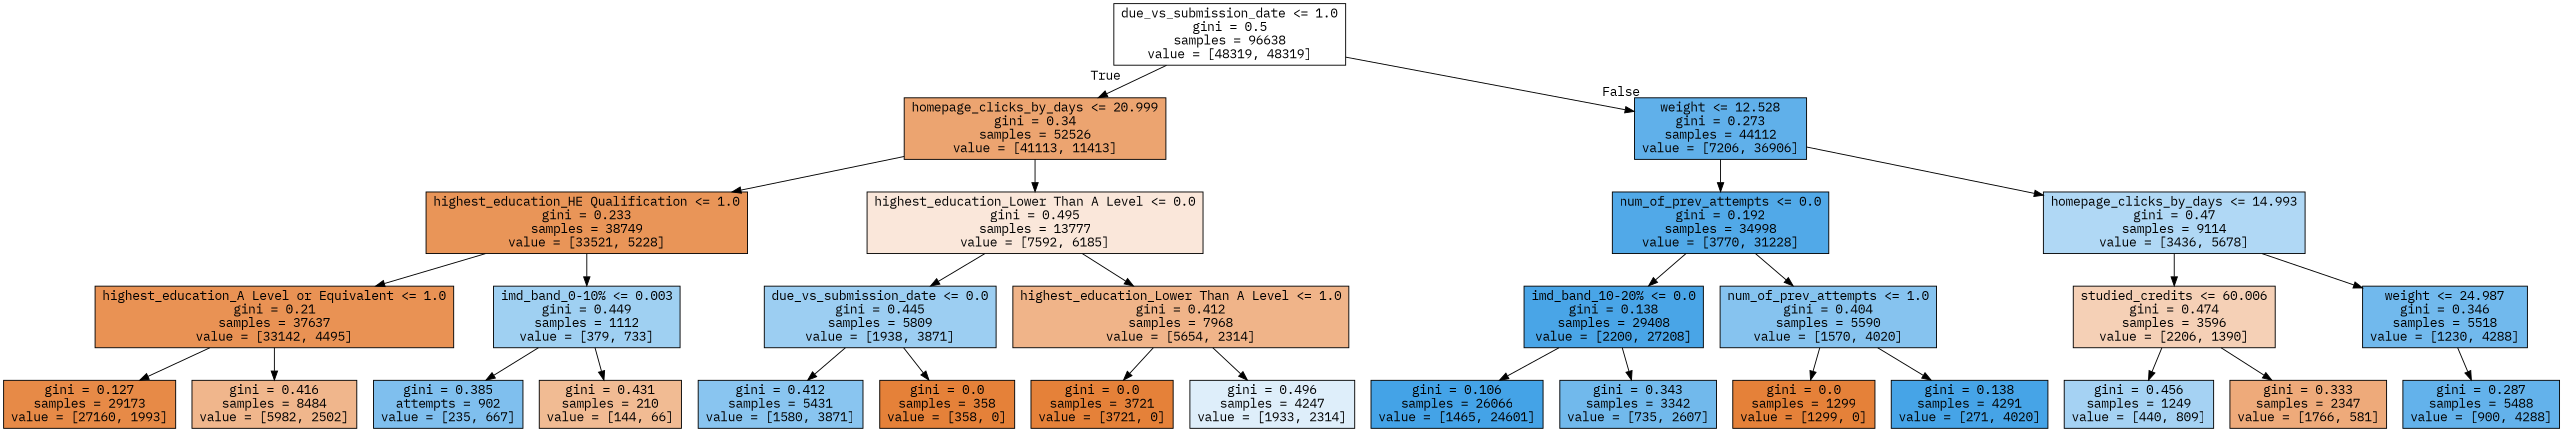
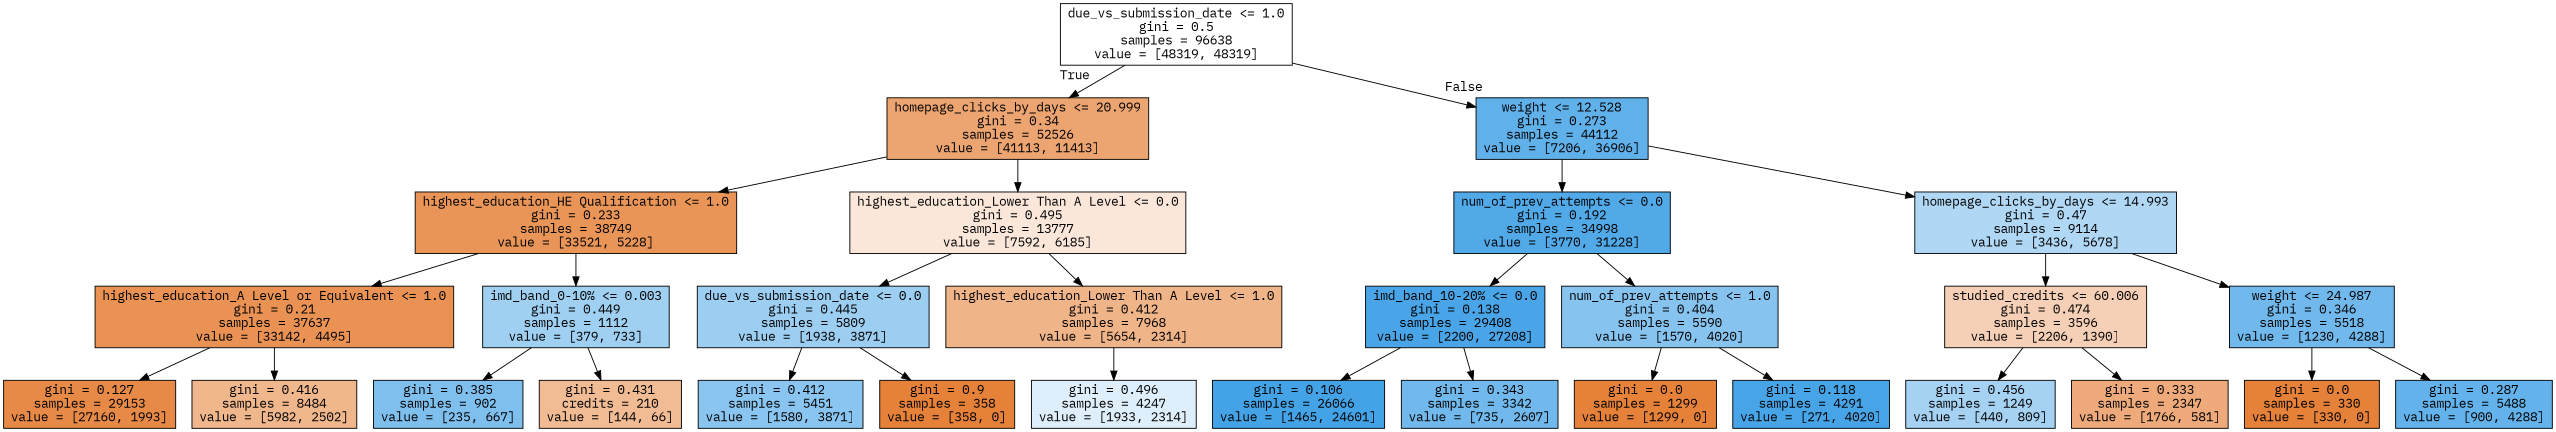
(90, 404) -> (90, 404)
(448, 404) -> (448, 404)
(610, 404) -> (610, 404)
(781, 404) -> (781, 404)
(947, 404) -> (947, 404)
(1102, 404) -> none
(1970, 404) -> (1811, 404)
none -> (2312, 404)
